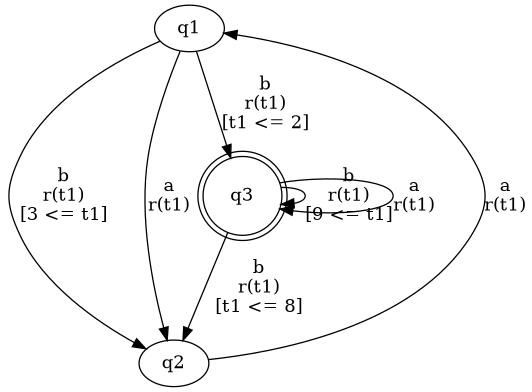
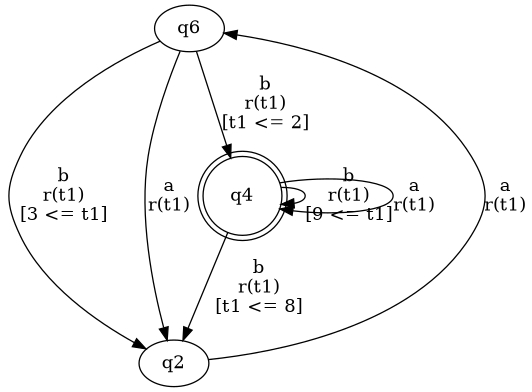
(189, 28) -> (189, 28)
(242, 196) -> (242, 196)
